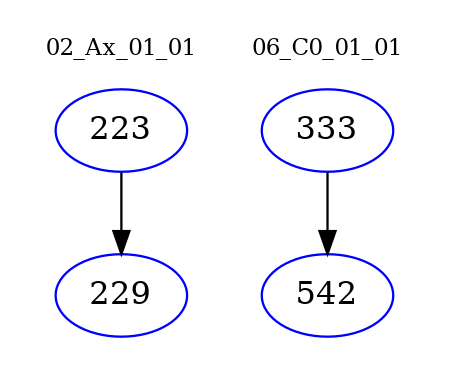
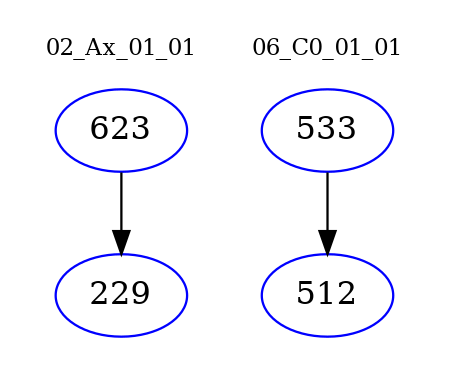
(121, 131) -> (121, 131)
(328, 131) -> (328, 131)
(328, 295) -> (328, 295)
